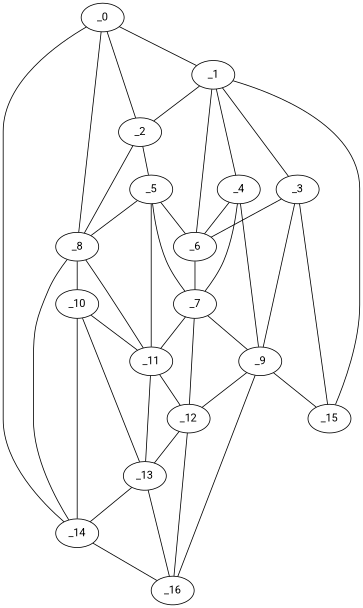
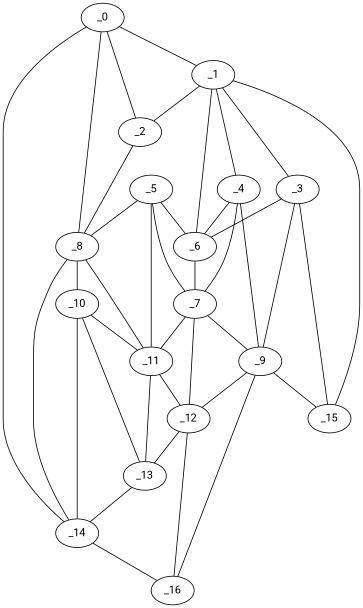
(146, 161) -> none
(159, 533) -> none
